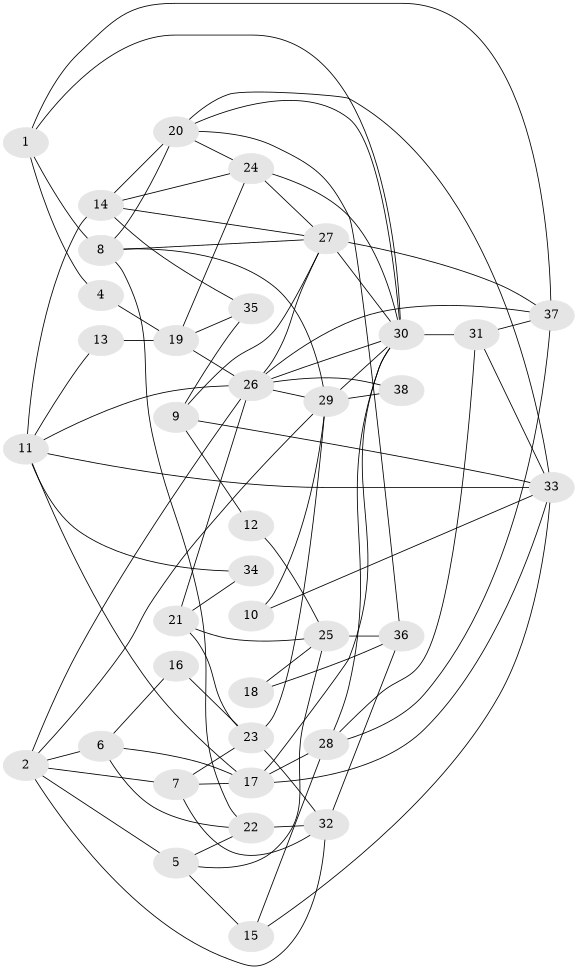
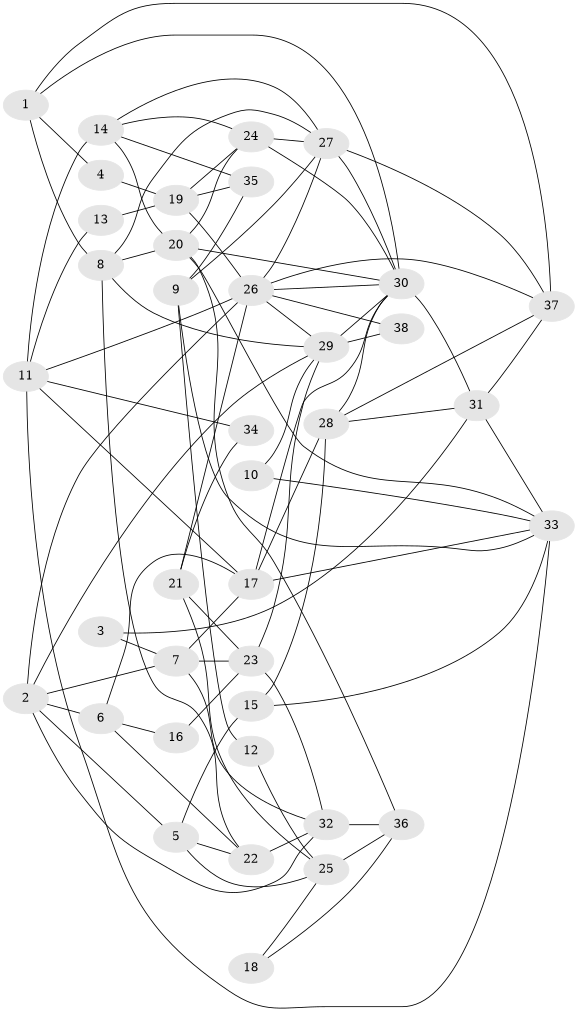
none -> (101, 632)
